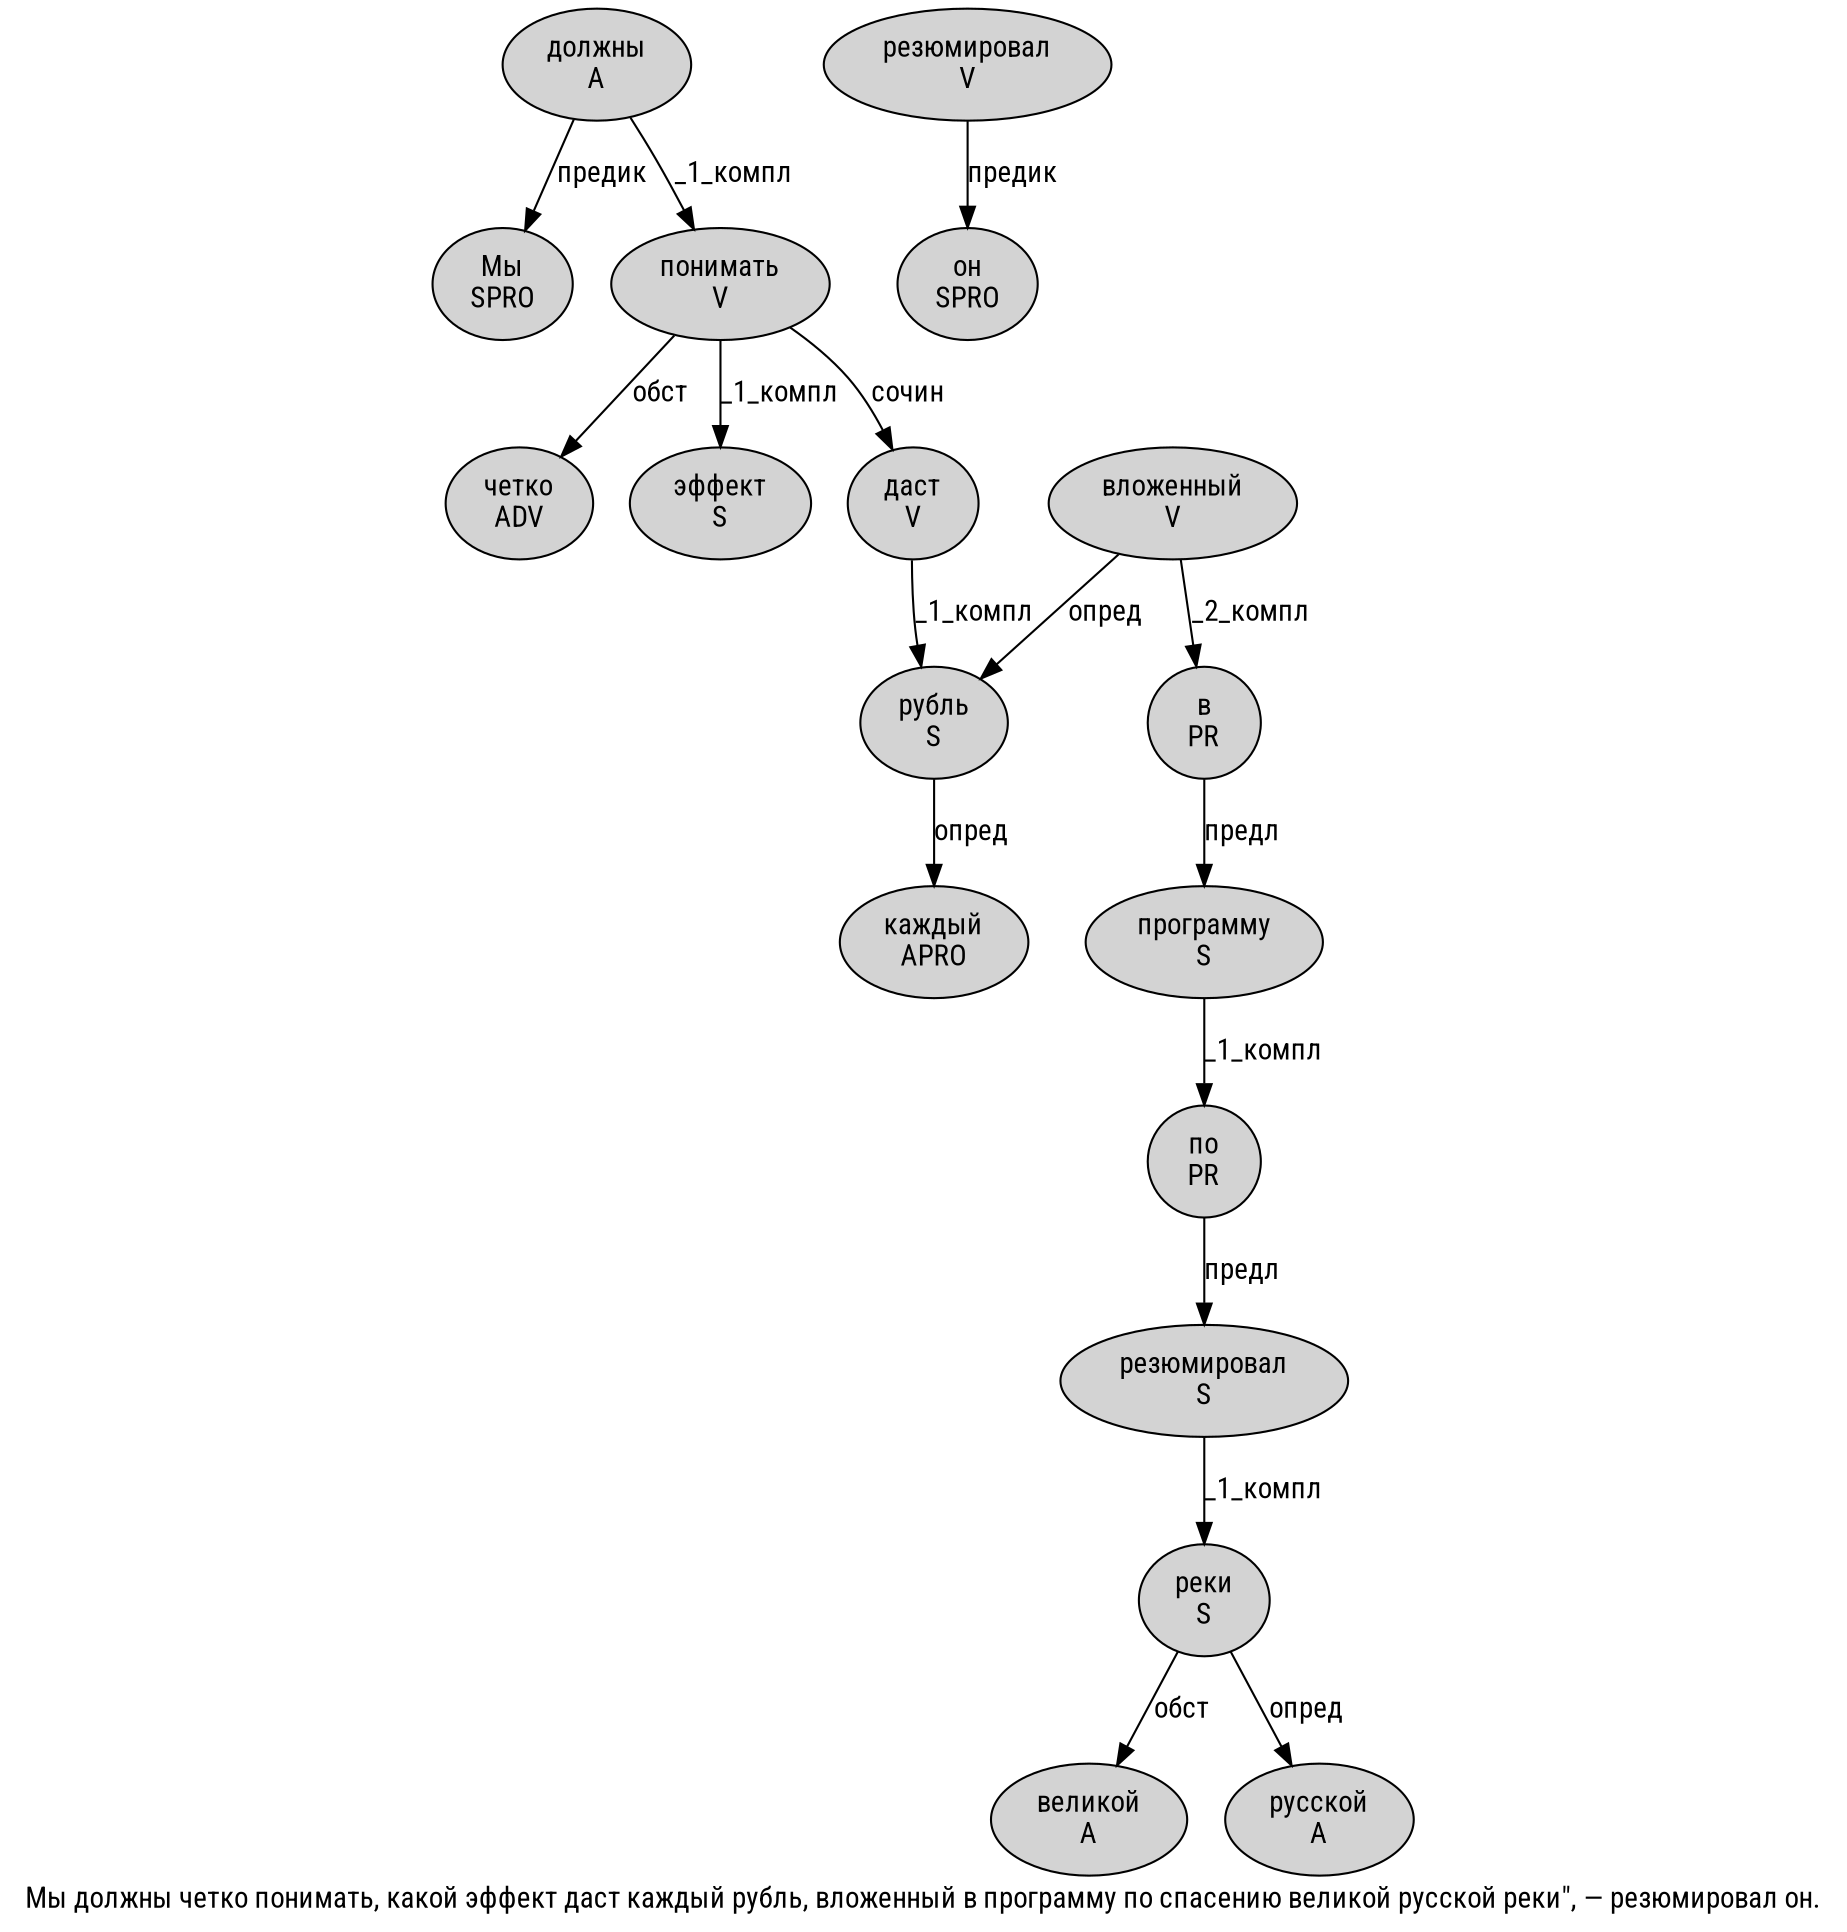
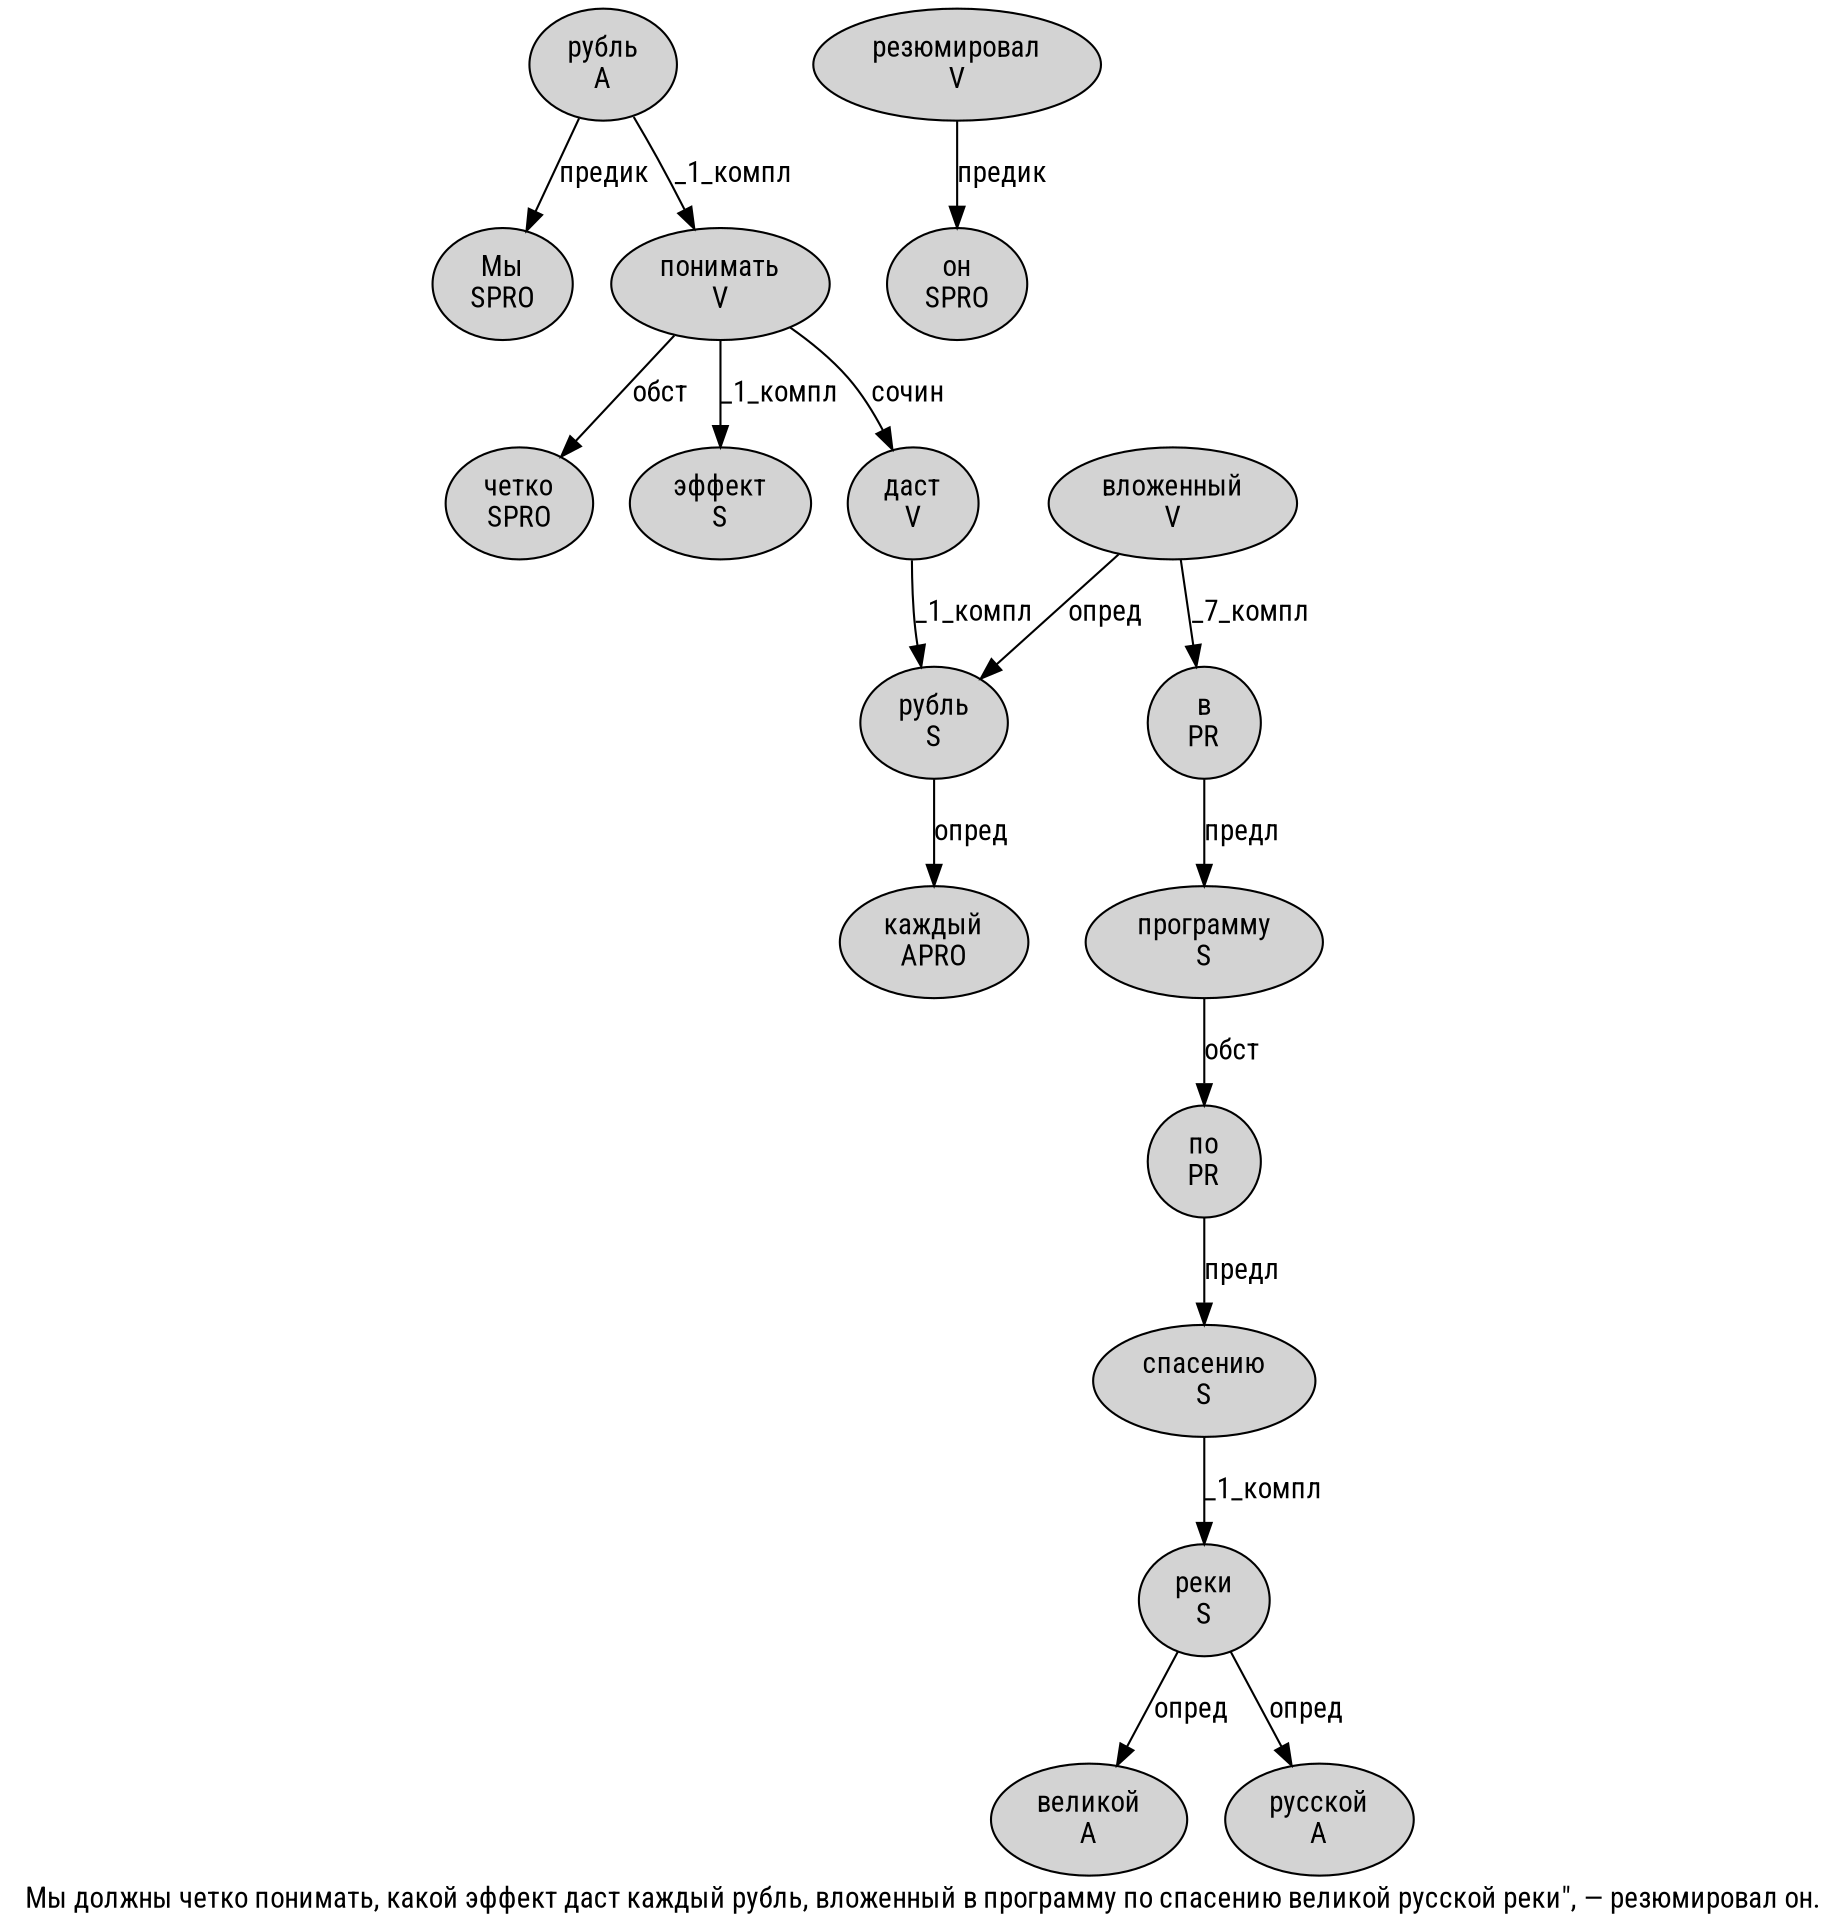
(597, 65) -> (603, 65)
(519, 503) -> (519, 503)
(1251, 613) -> (1251, 613)
(1264, 1052) -> (1233, 1052)
(1204, 1381) -> (1204, 1381)
(1182, 1710) -> (1192, 1710)
